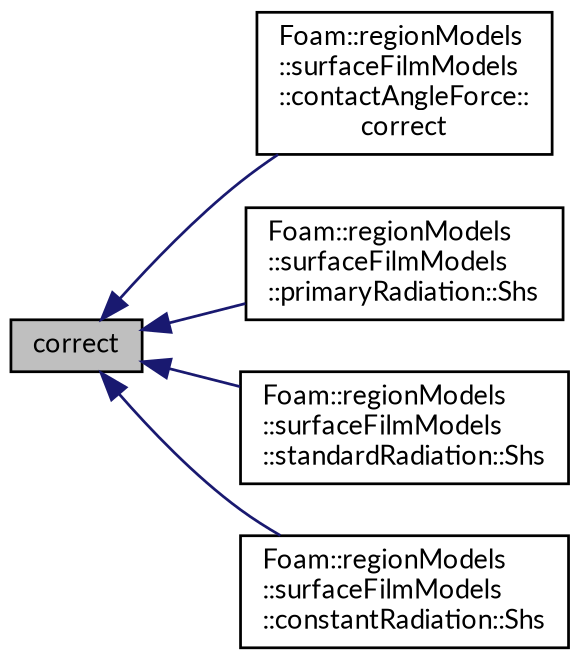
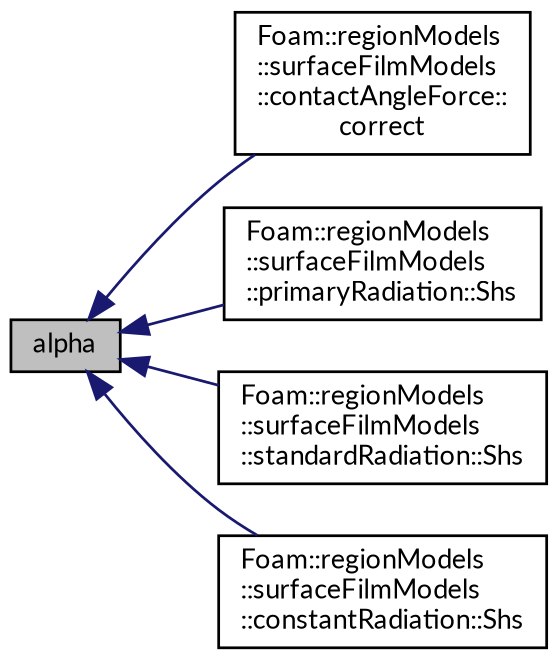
(77, 346) -> (66, 346)
